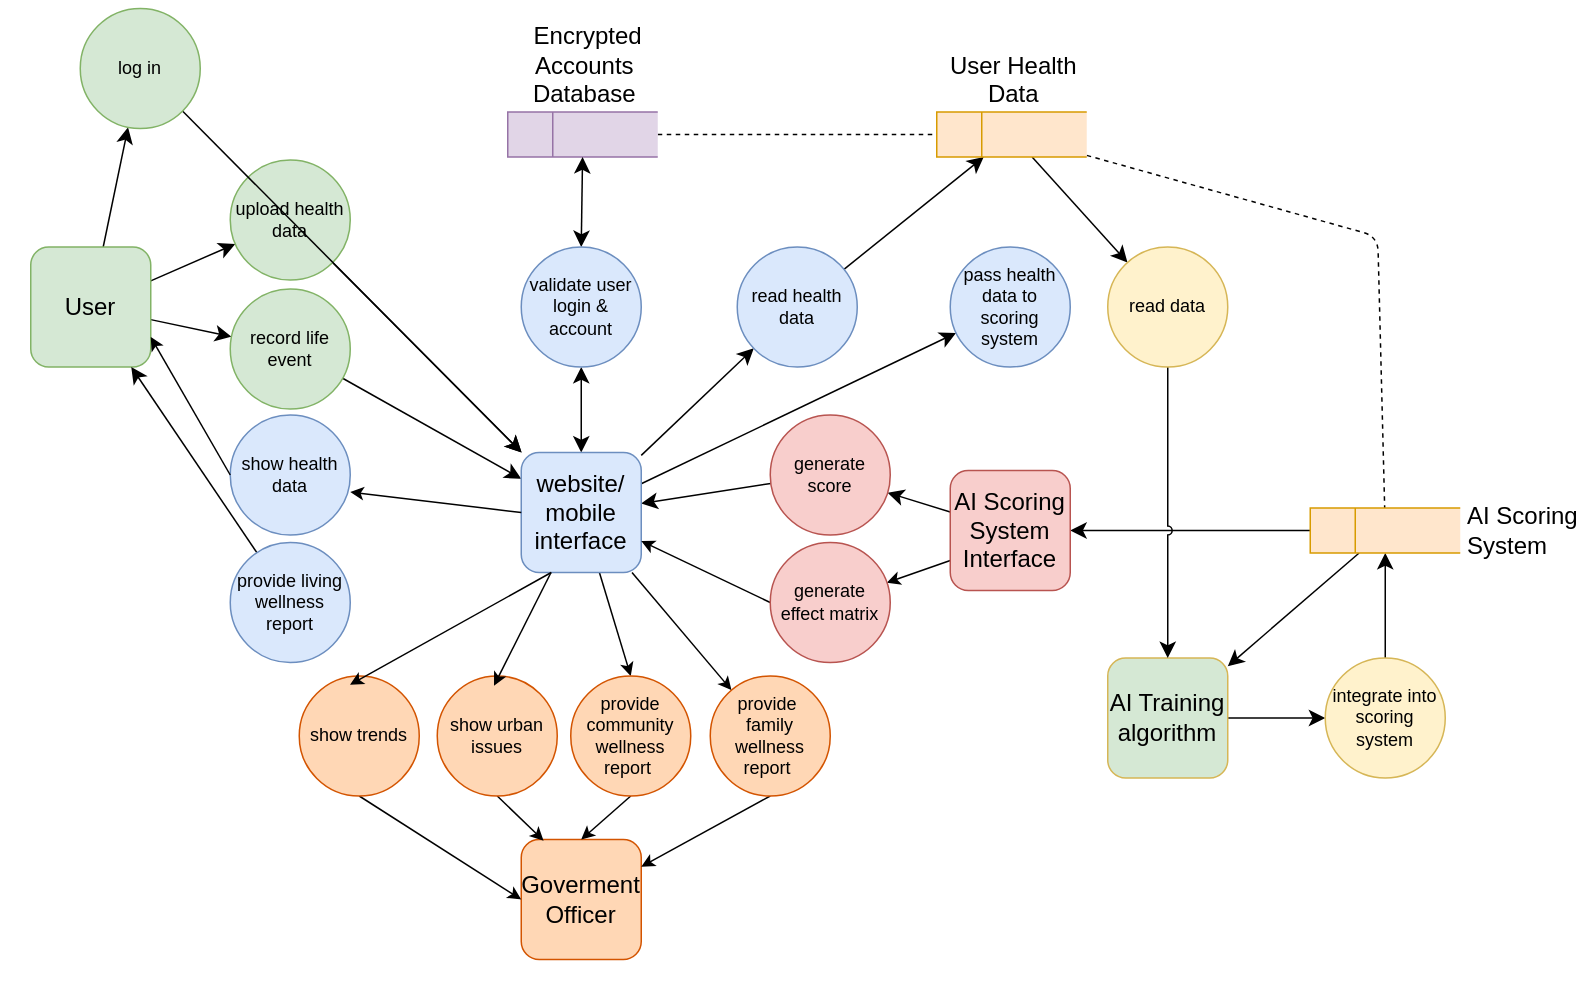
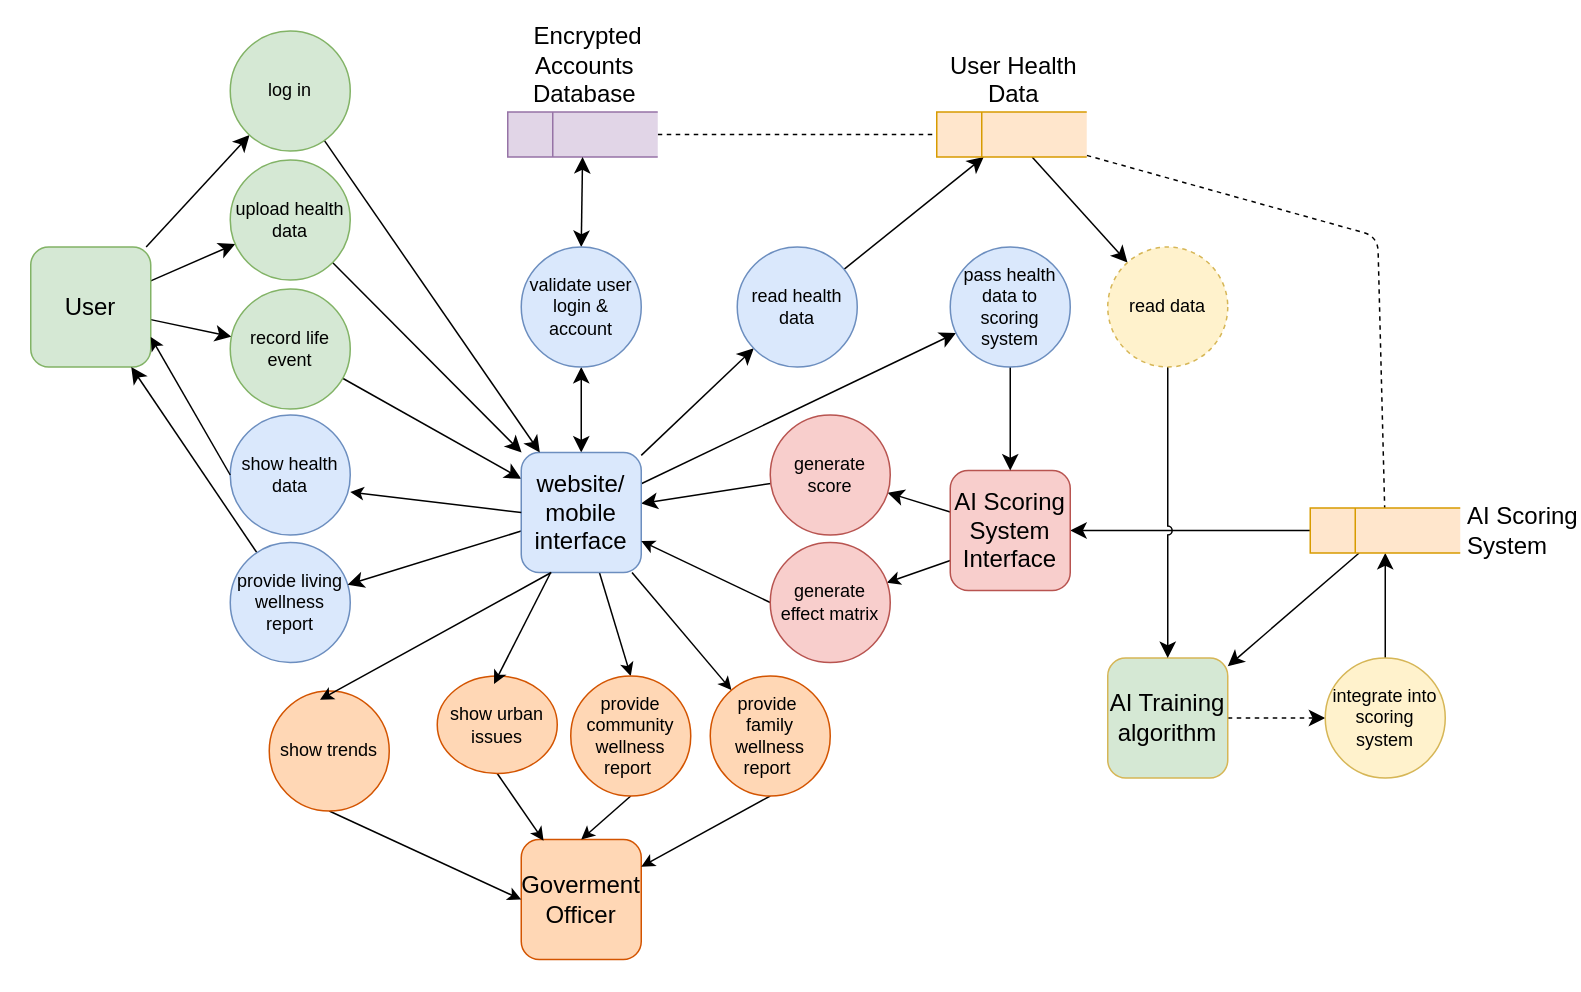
(140, 68) -> (290, 91)
(1168, 307) -> (1168, 307)
none -> (1010, 412)
none -> (441, 556)
(1270, 718) -> (1270, 718)
(359, 736) -> (329, 751)
(497, 736) -> (497, 725)
